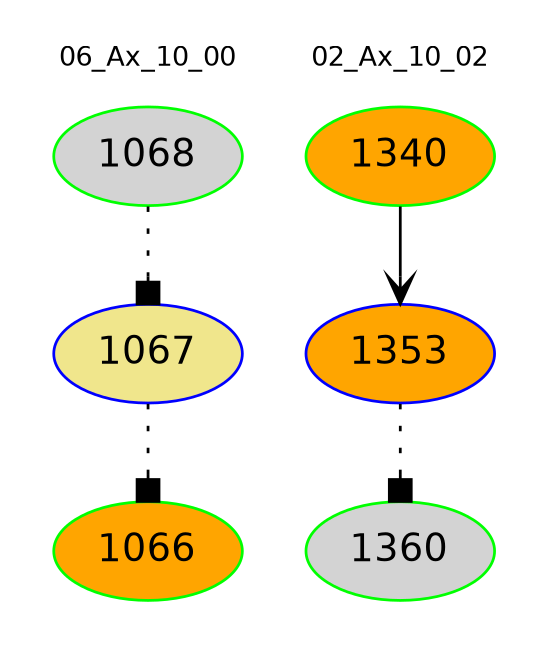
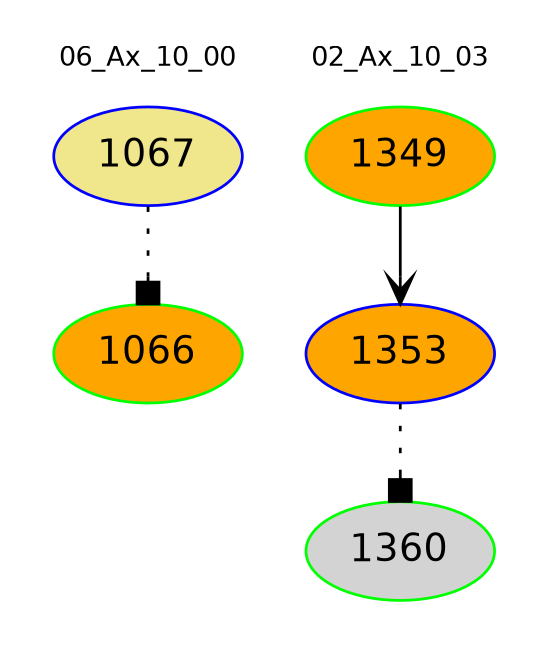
(400, 59) -> (400, 59)
(148, 156) -> none
(400, 156) -> (400, 156)
